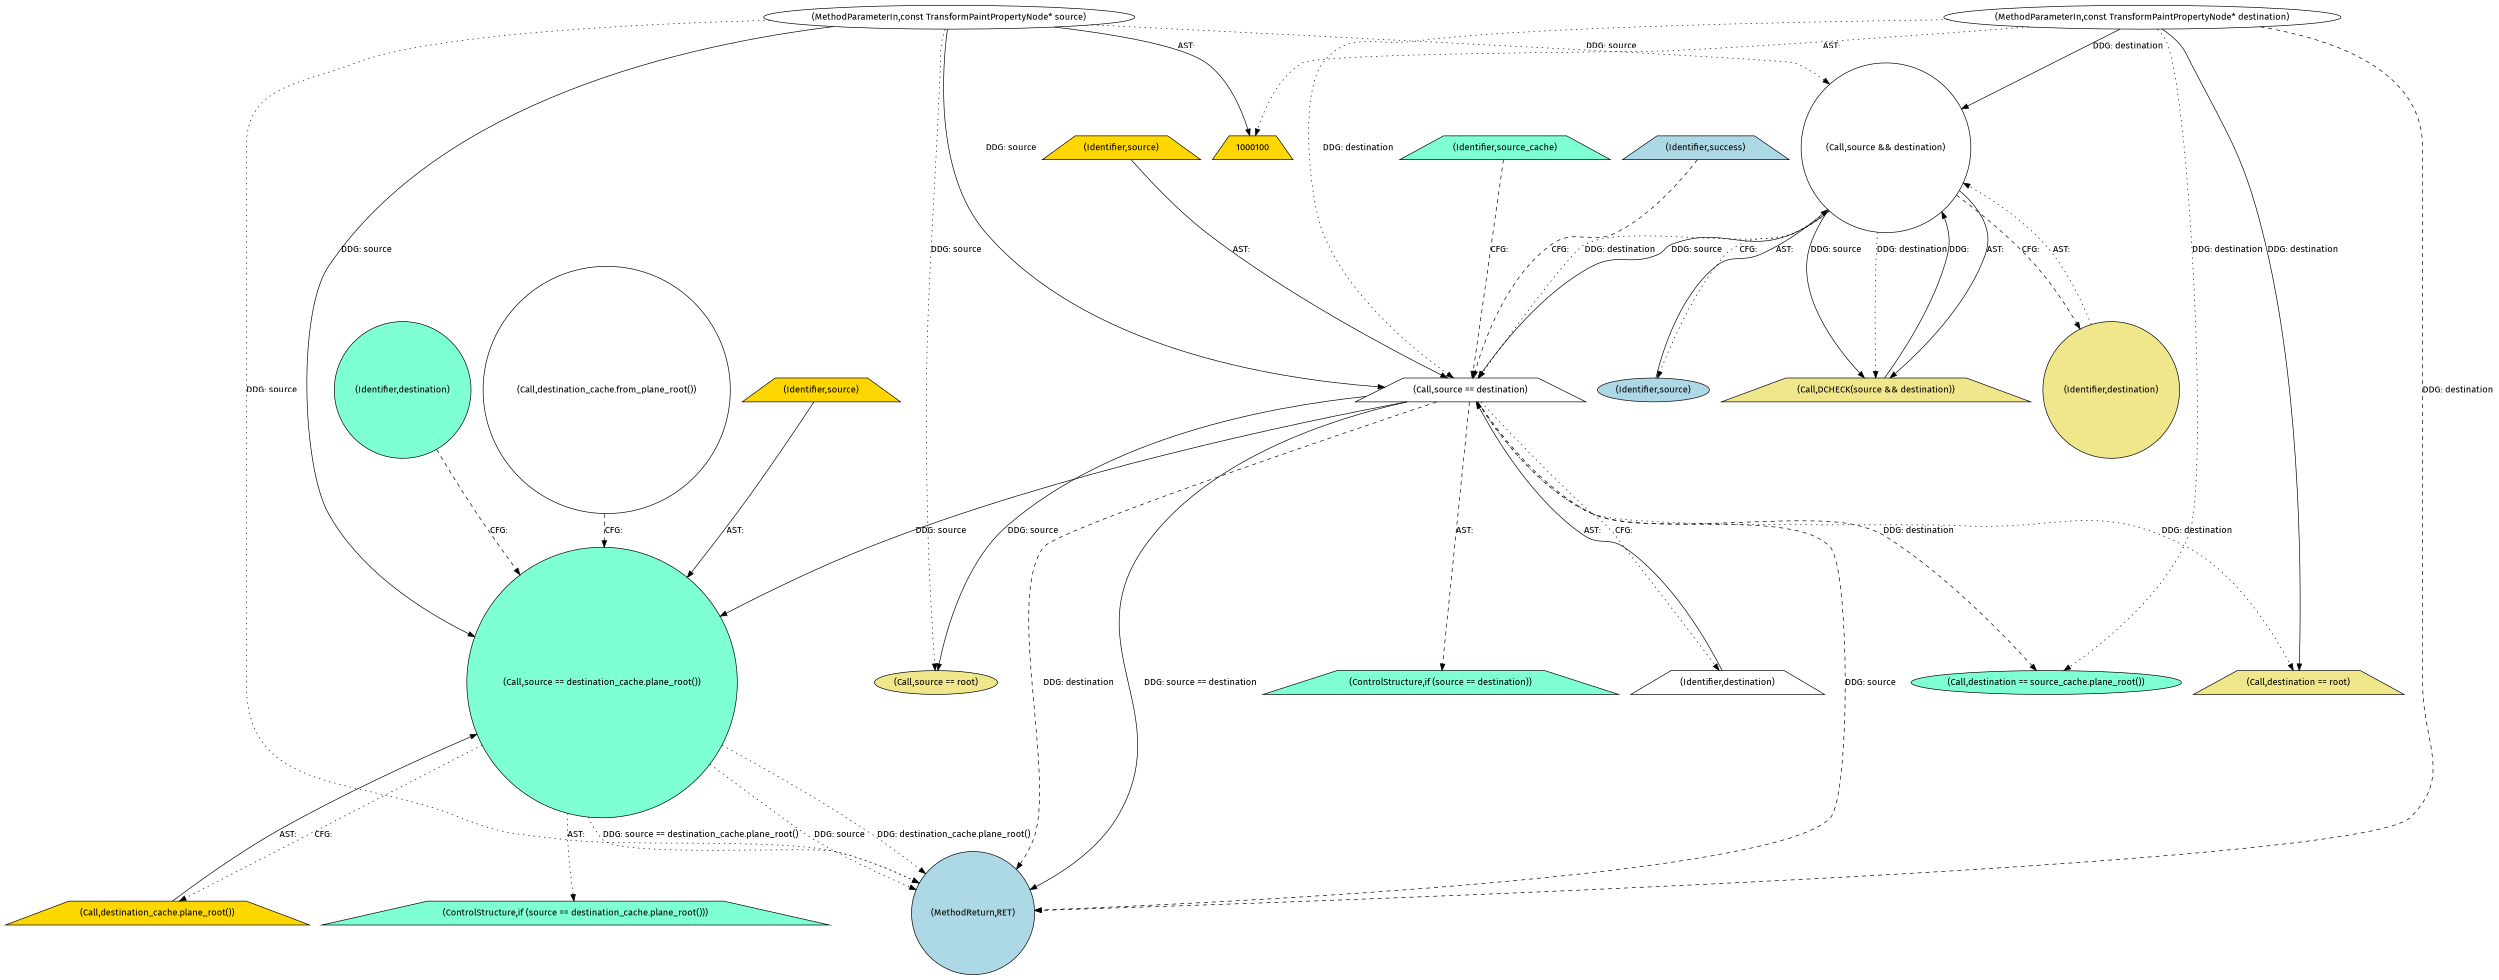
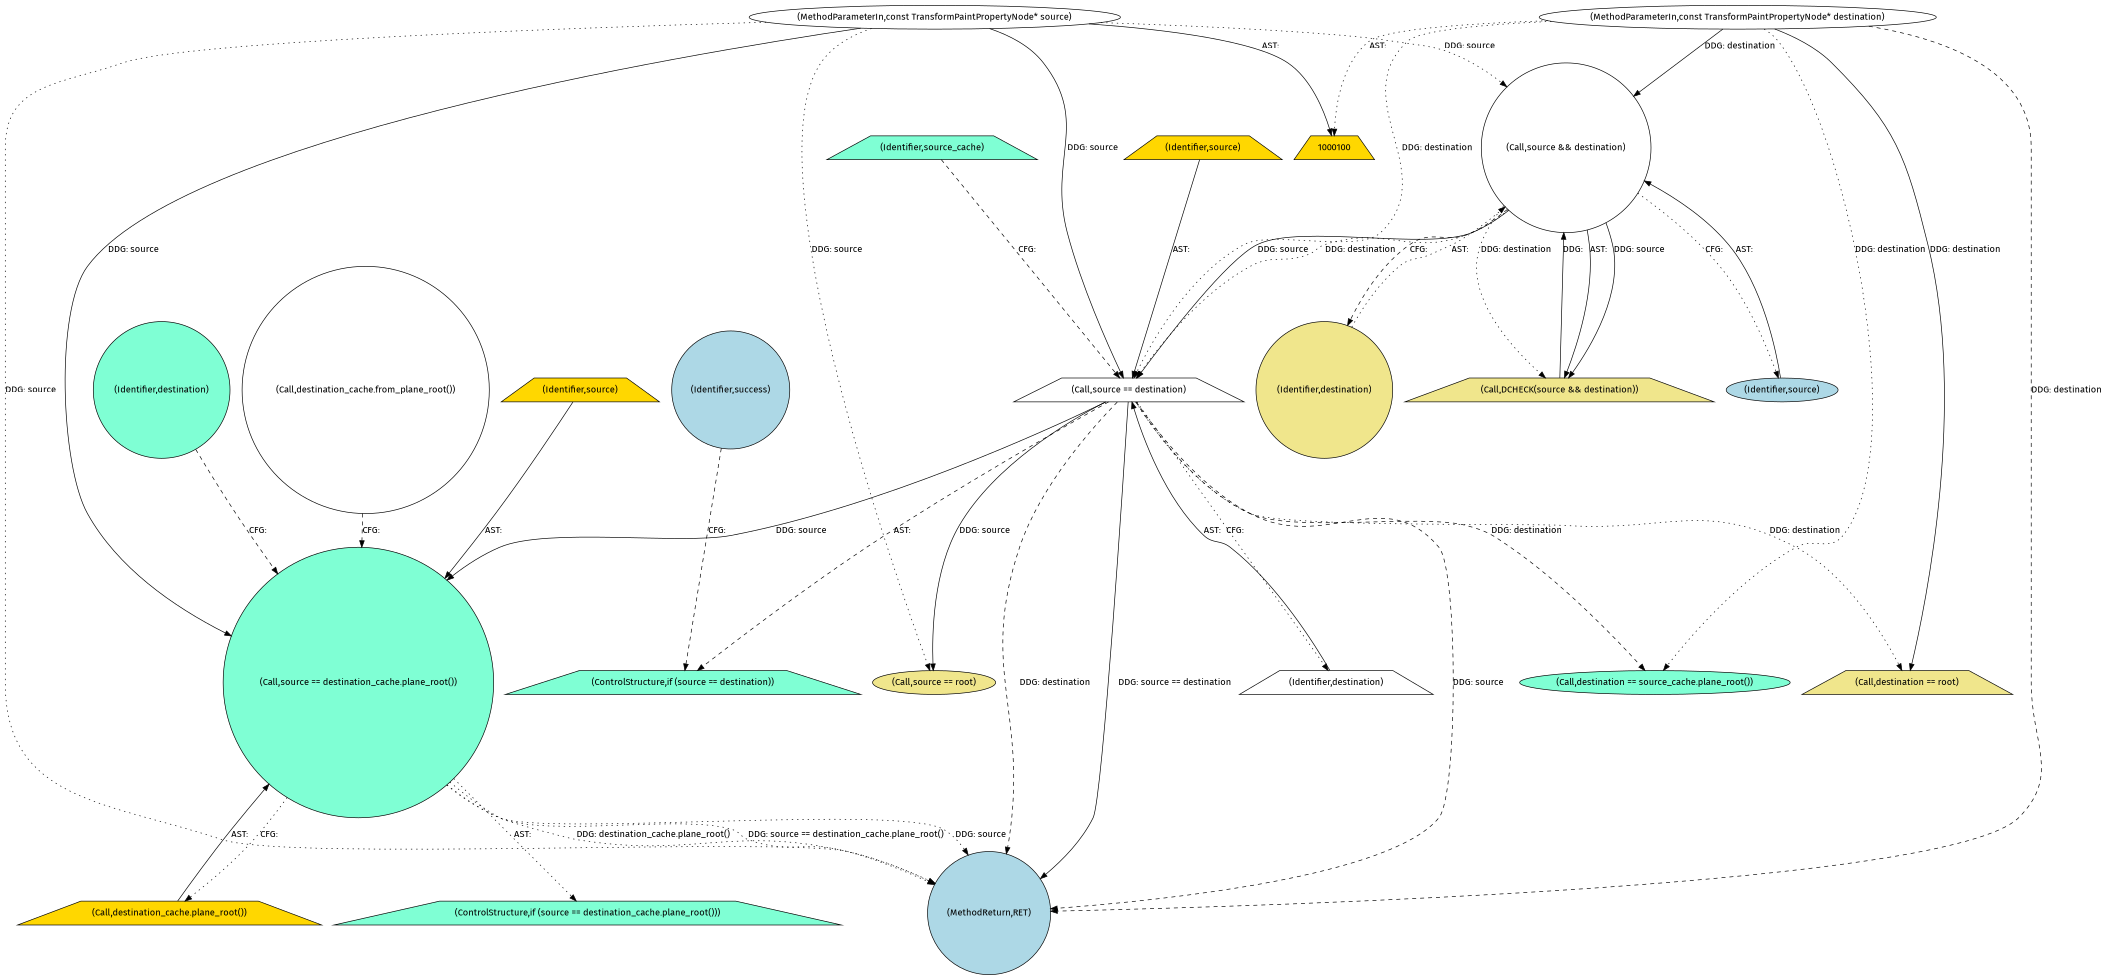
(1706, 148) -> (731, 390)
(1563, 239) -> (704, 556)
